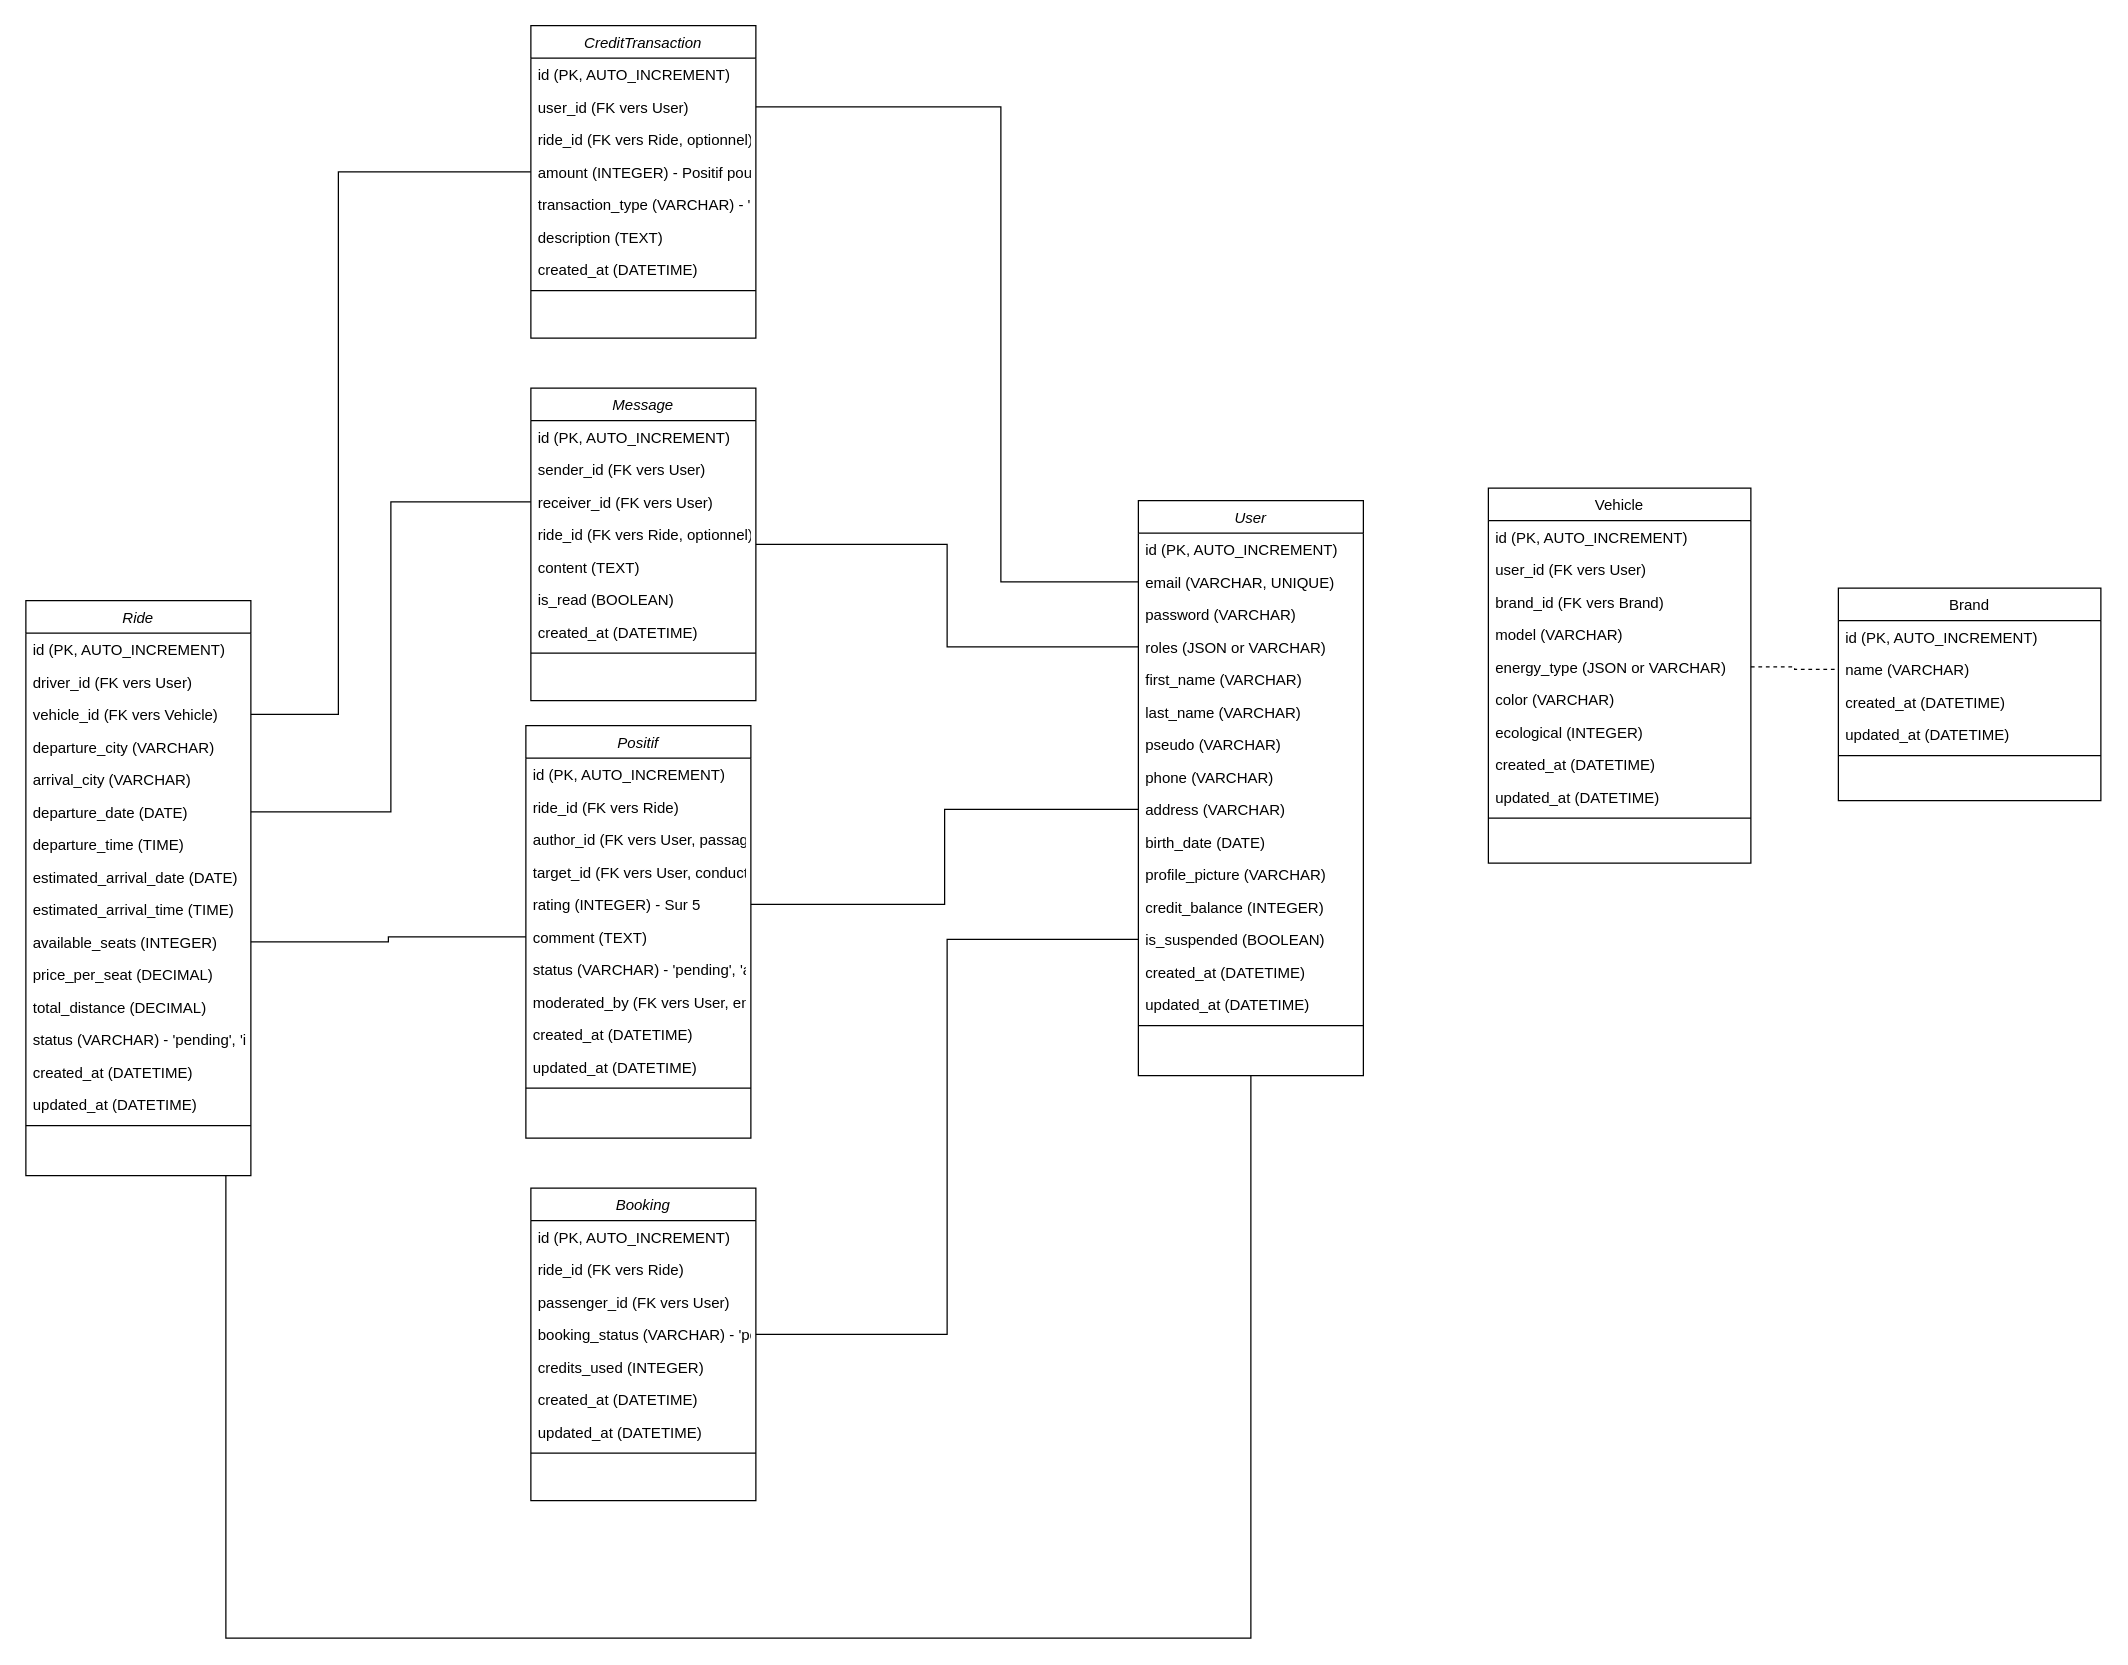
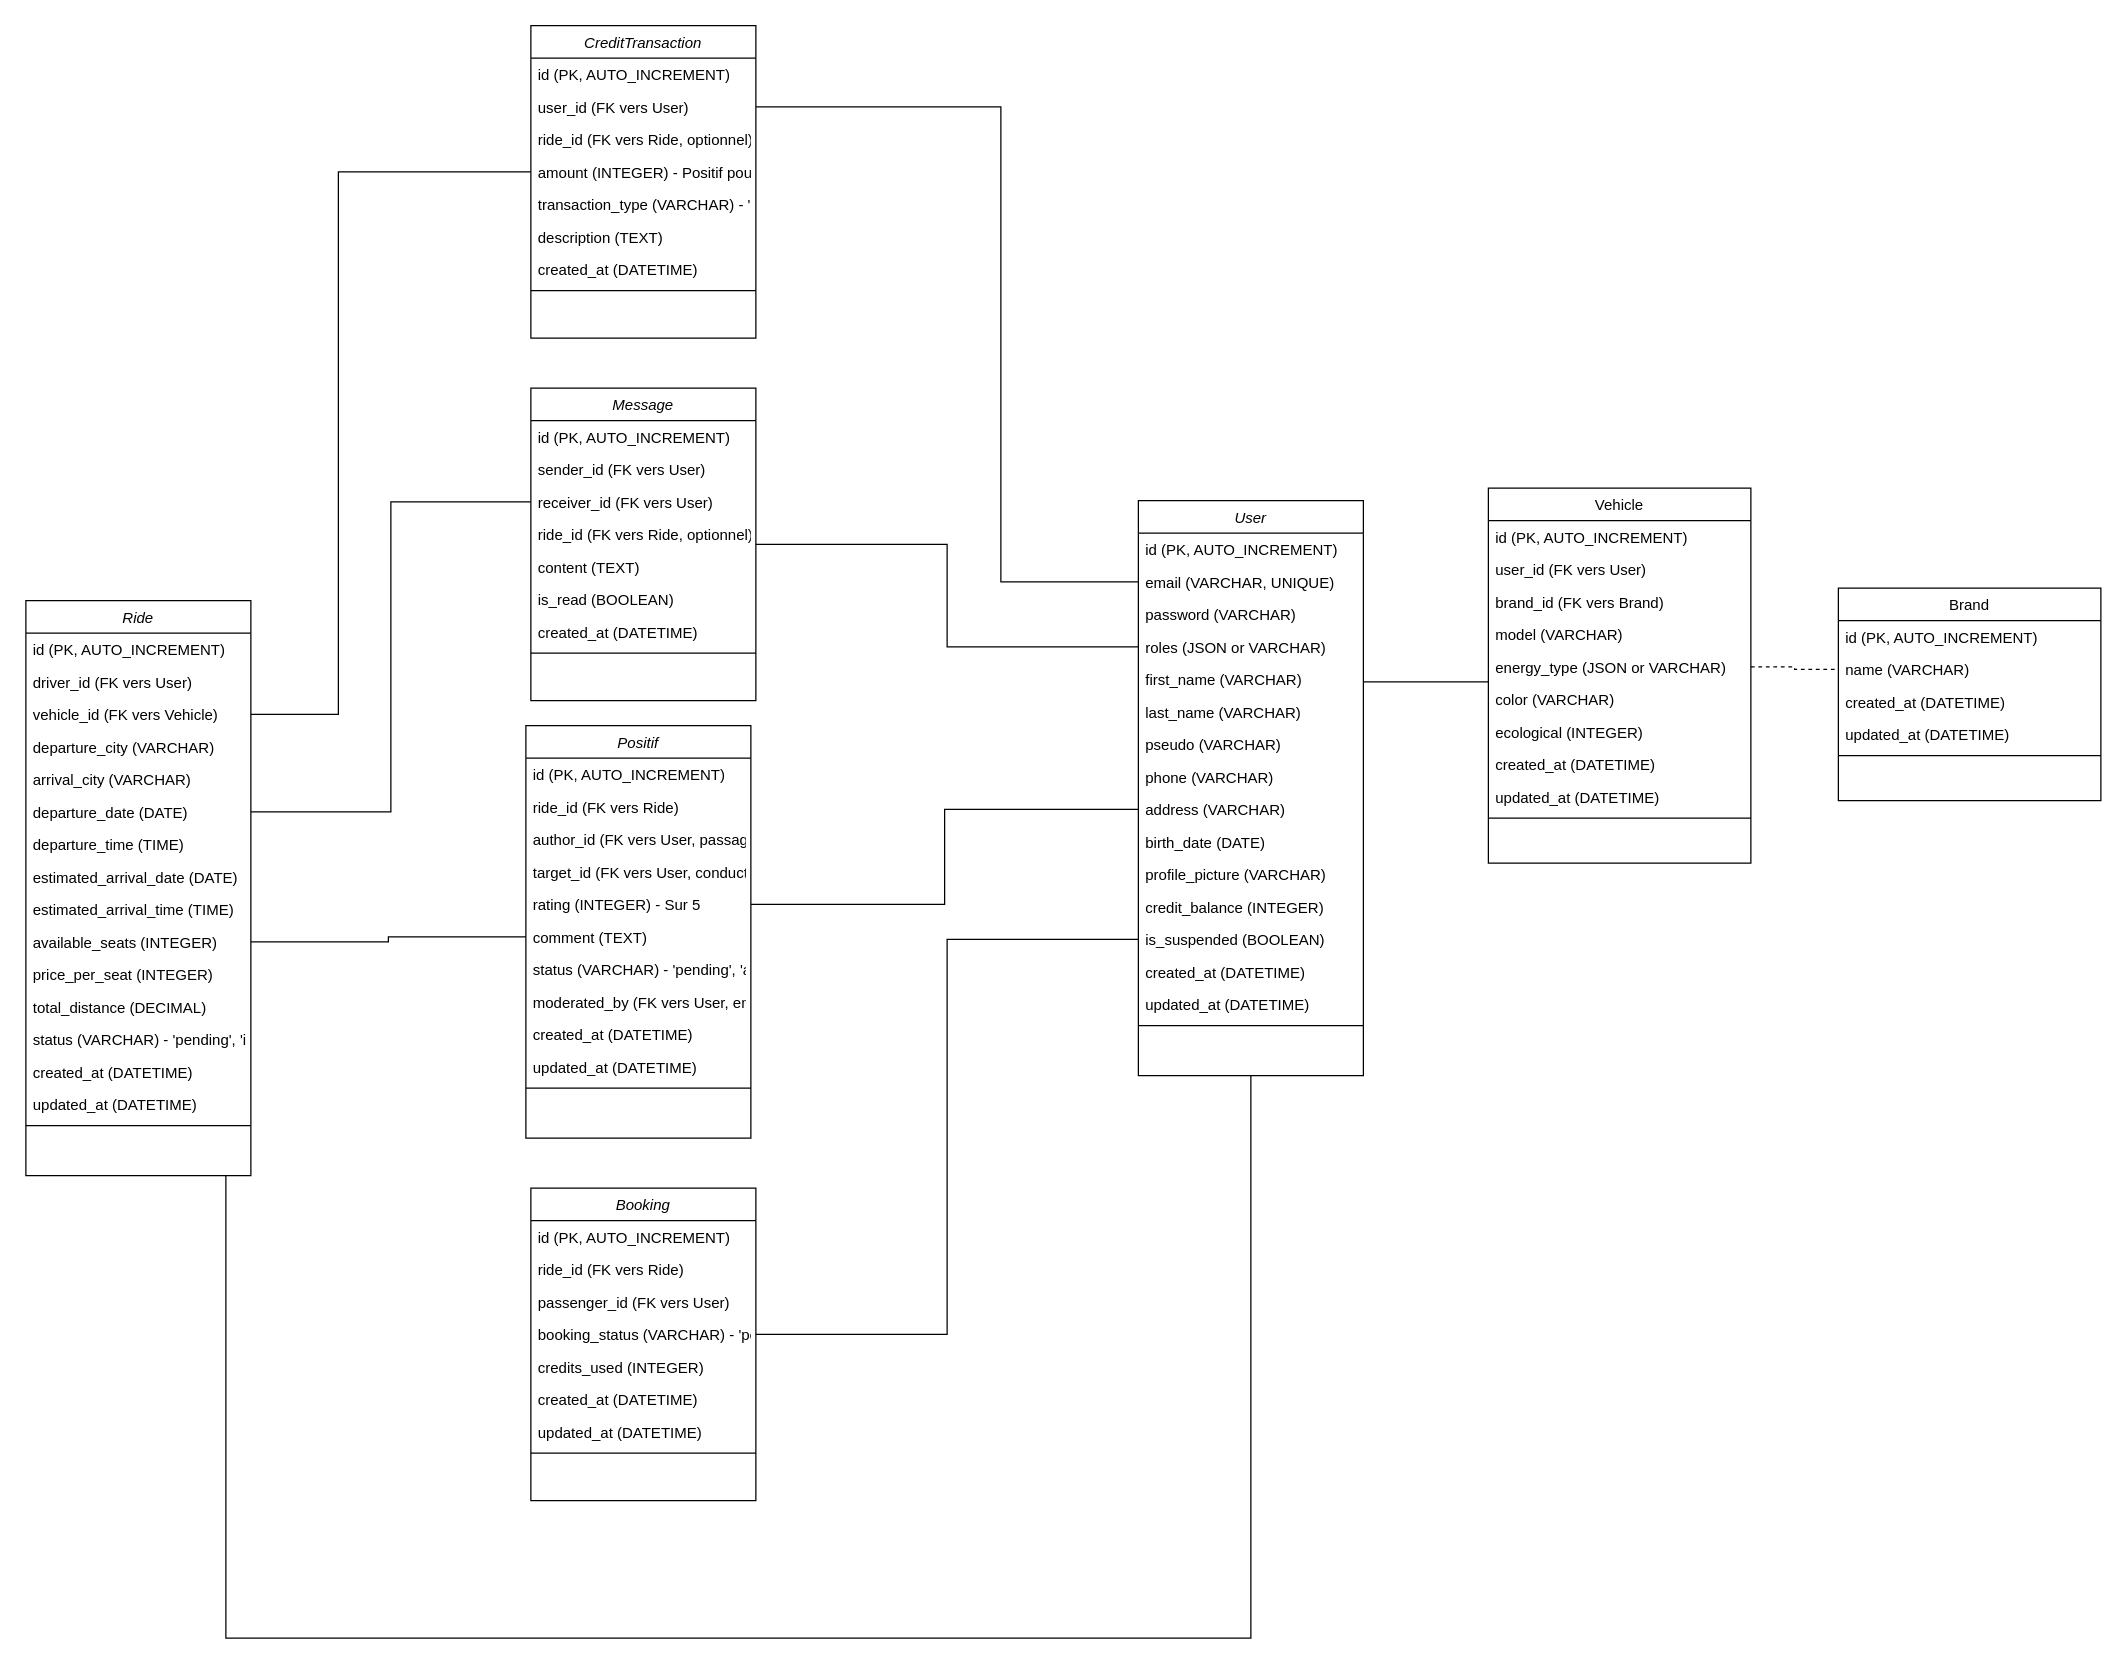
none -> (1426, 682)
(129, 975) -> (129, 975)
